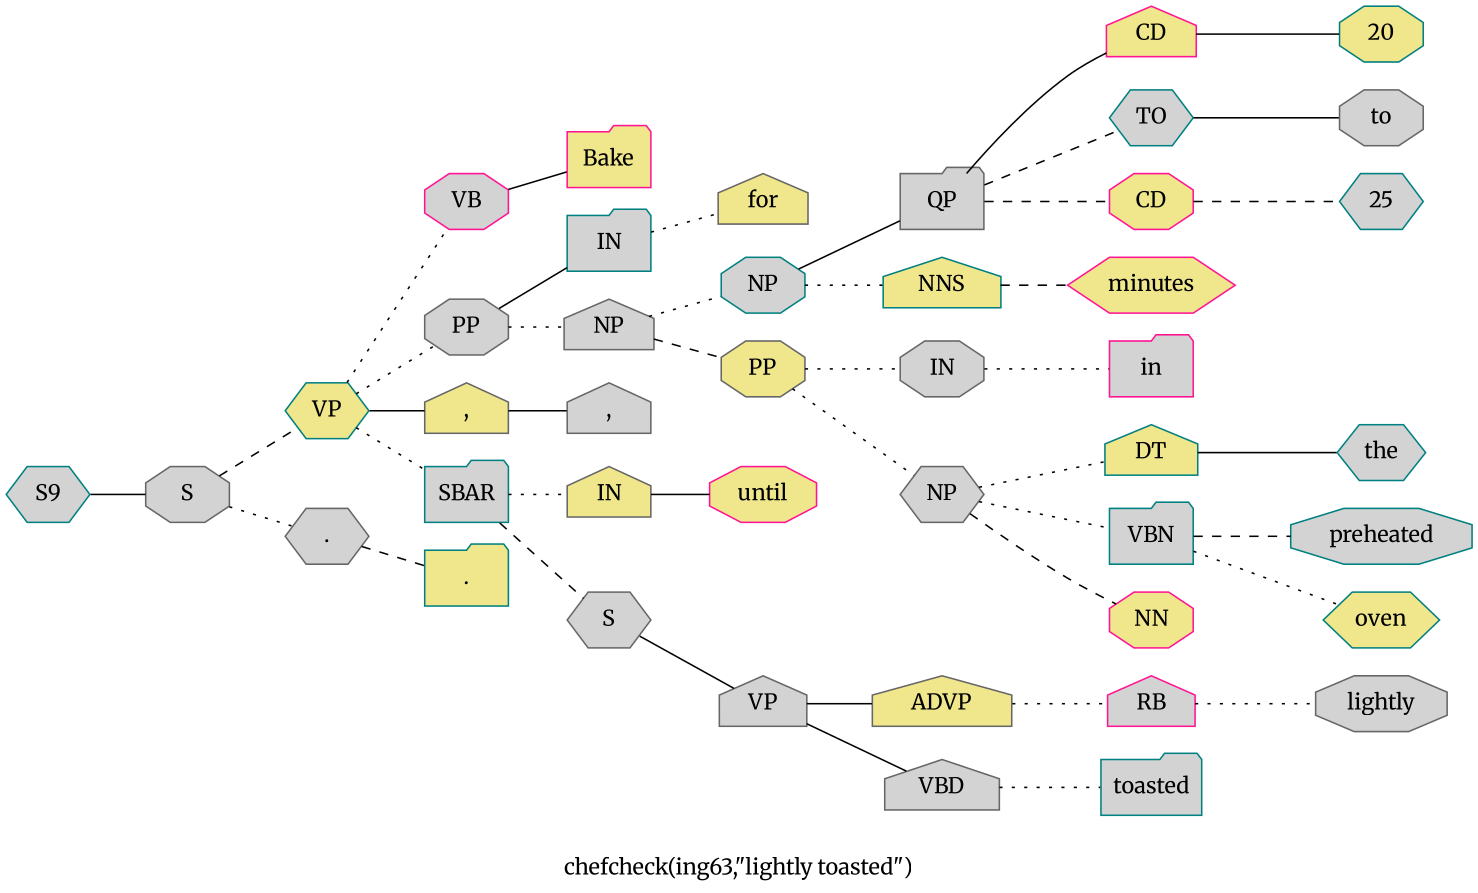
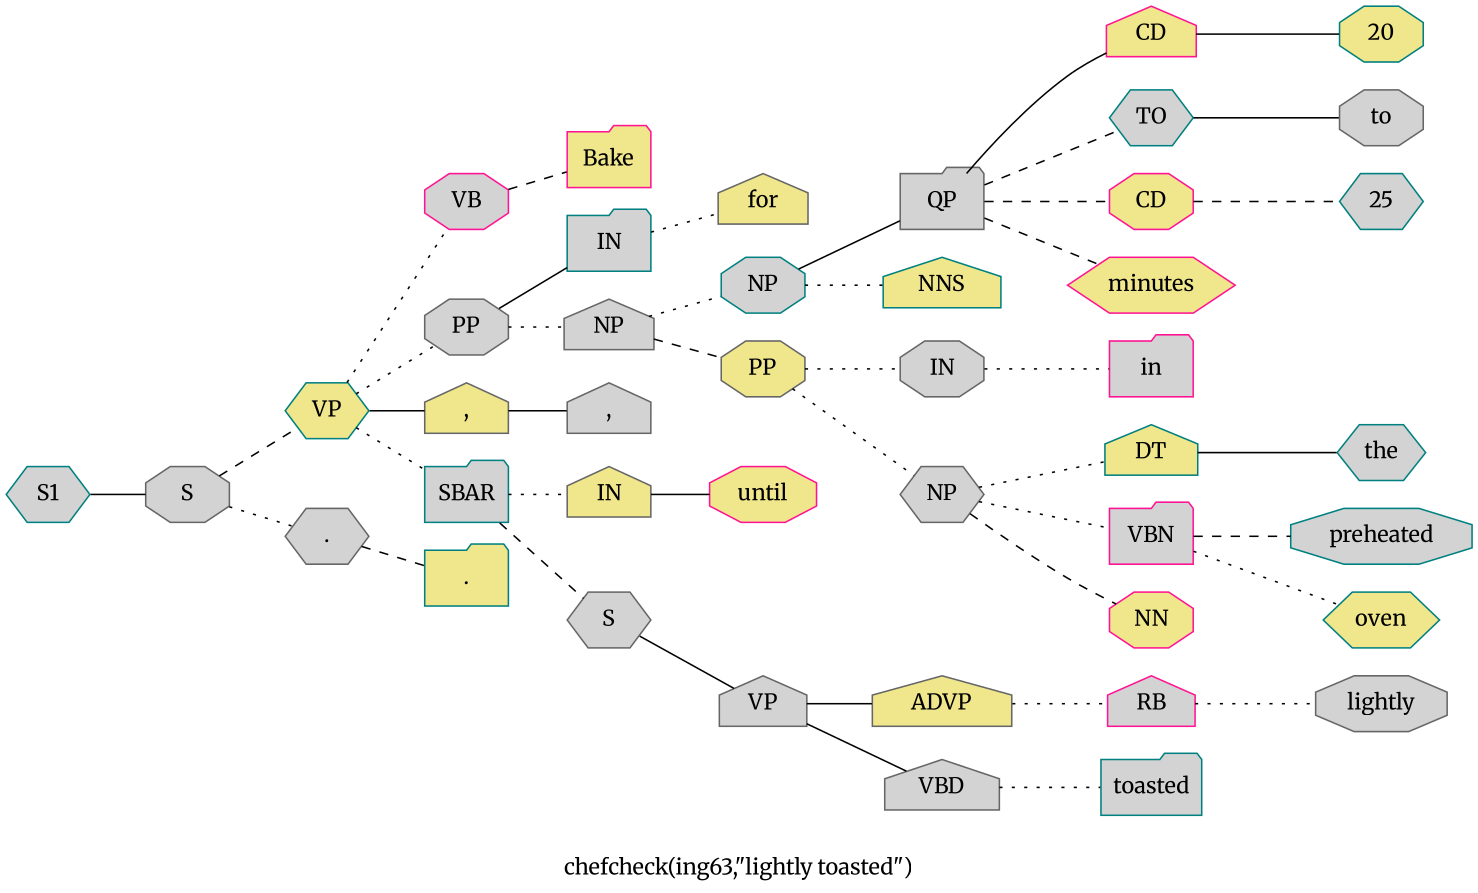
(538, 181) -> (538, 181)
(1034, 285) -> (1041, 241)
(48, 494) -> (48, 494)
(1151, 536) -> (1151, 536)
